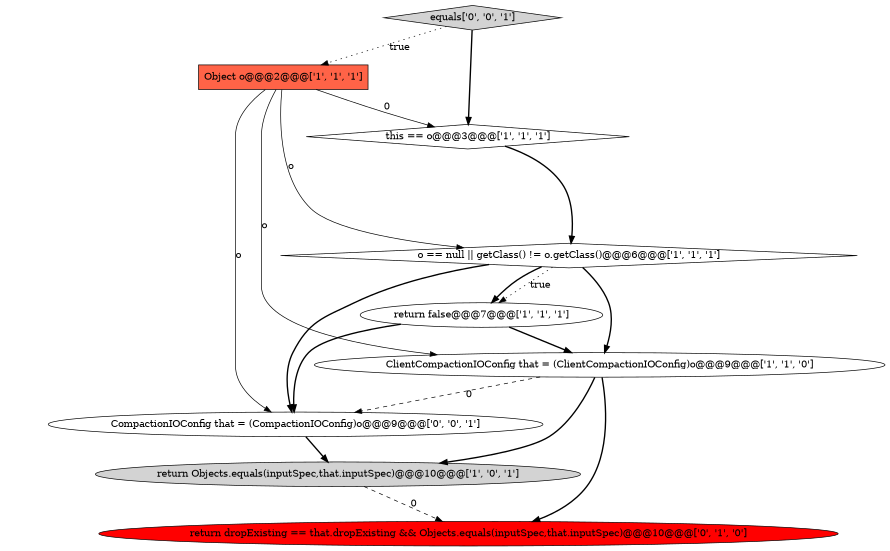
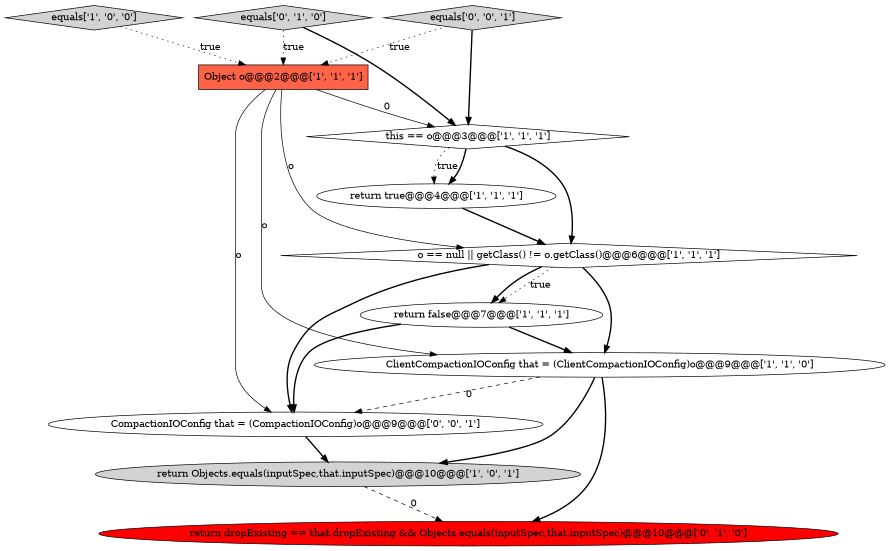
none -> (94, 18)
none -> (283, 18)
none -> (436, 196)
